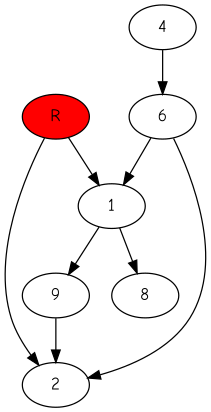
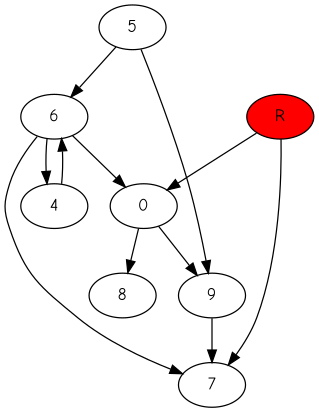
none -> (133, 27)
none -> (46, 155)
(112, 206) -> (144, 206)
(56, 385) -> (212, 385)
